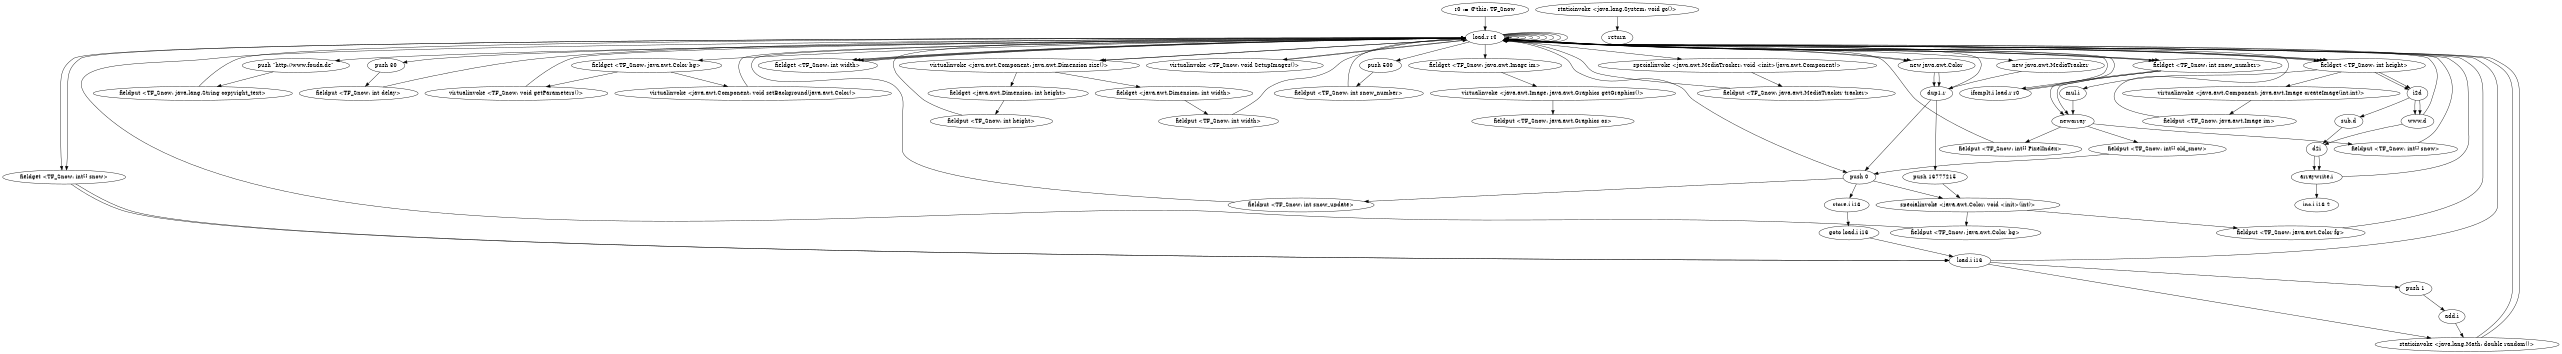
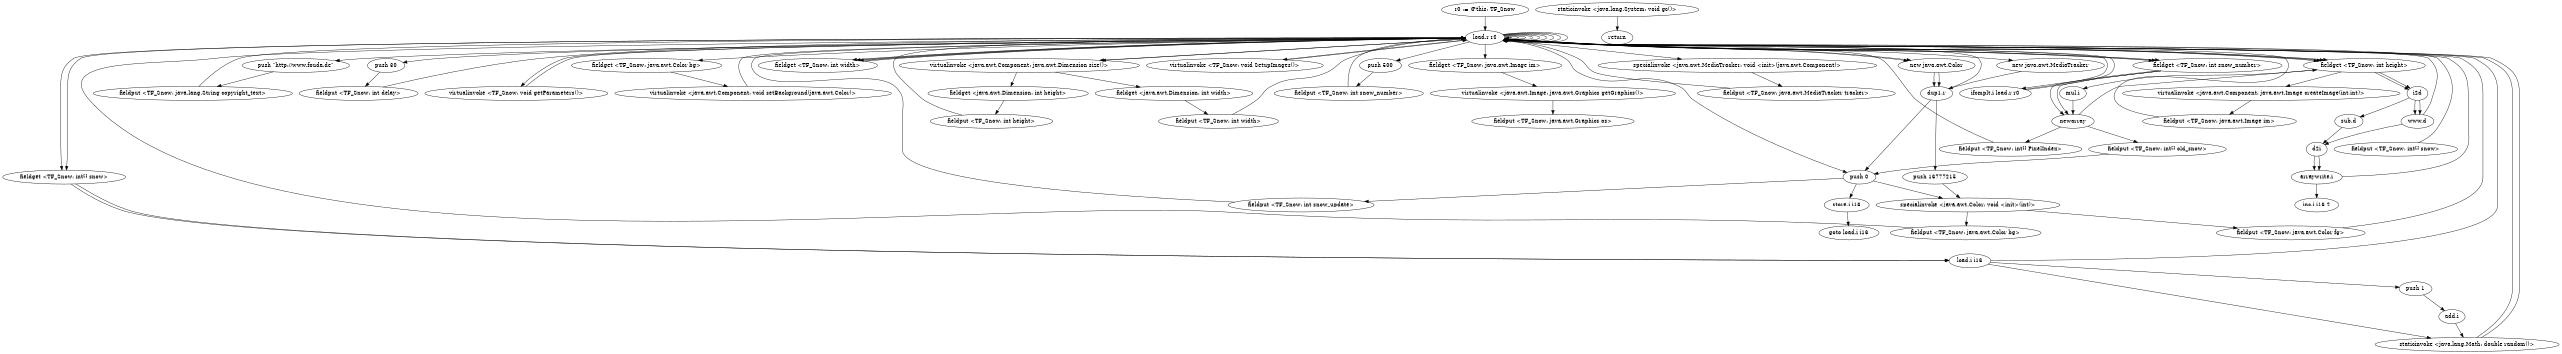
(584, 79) -> (991, 43)
(2221, 134) -> (2185, 81)
(1910, 247) -> none
